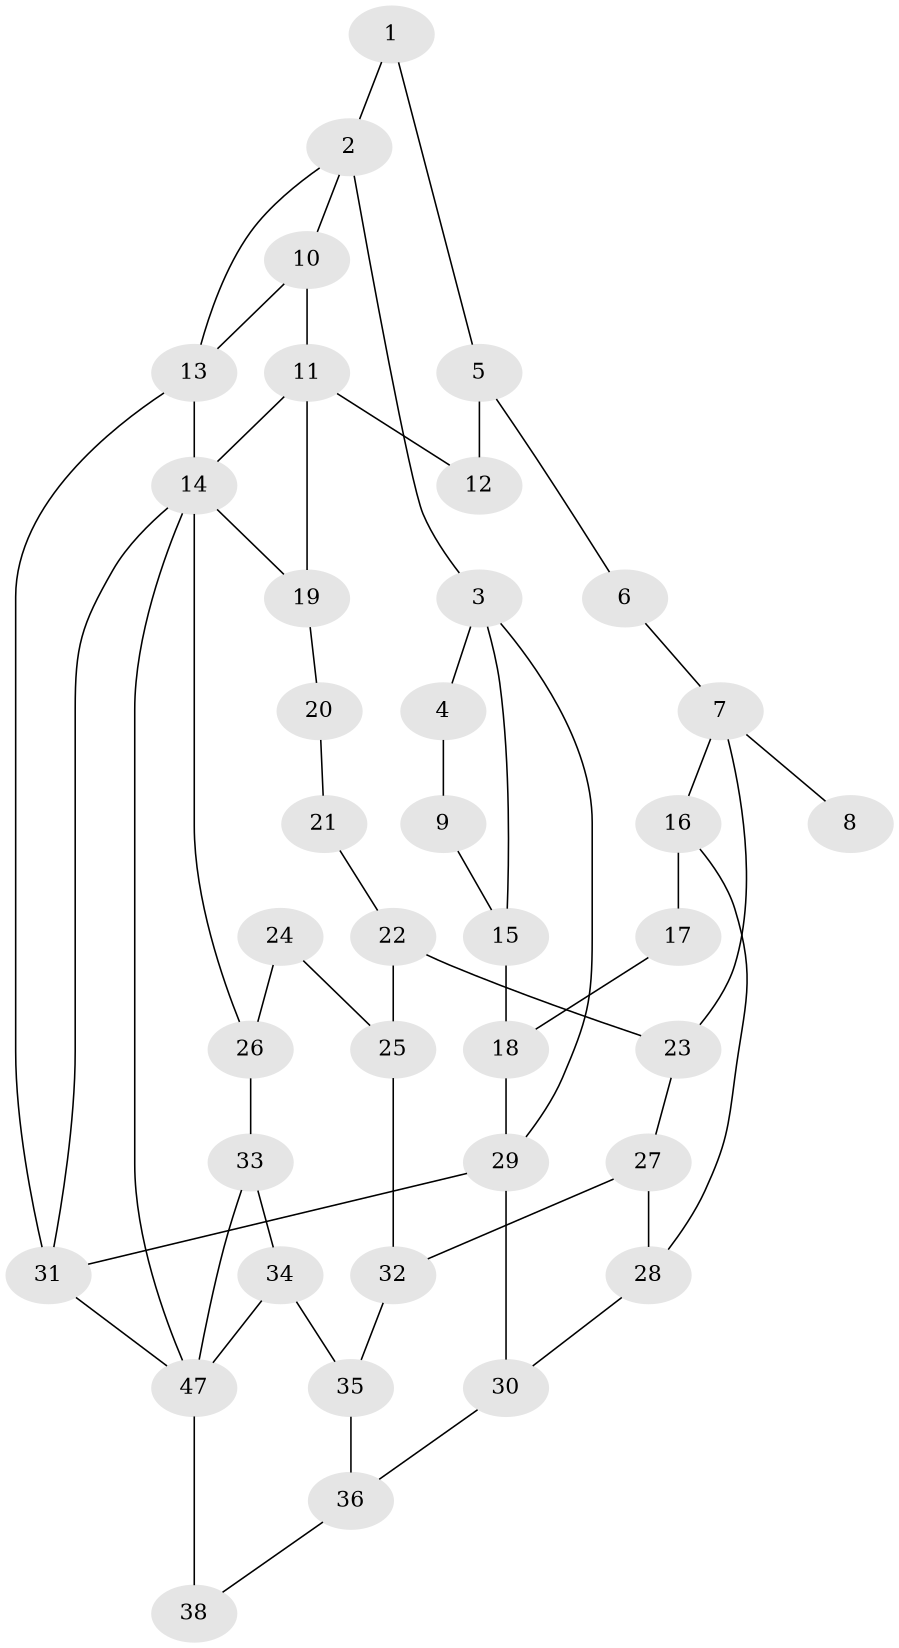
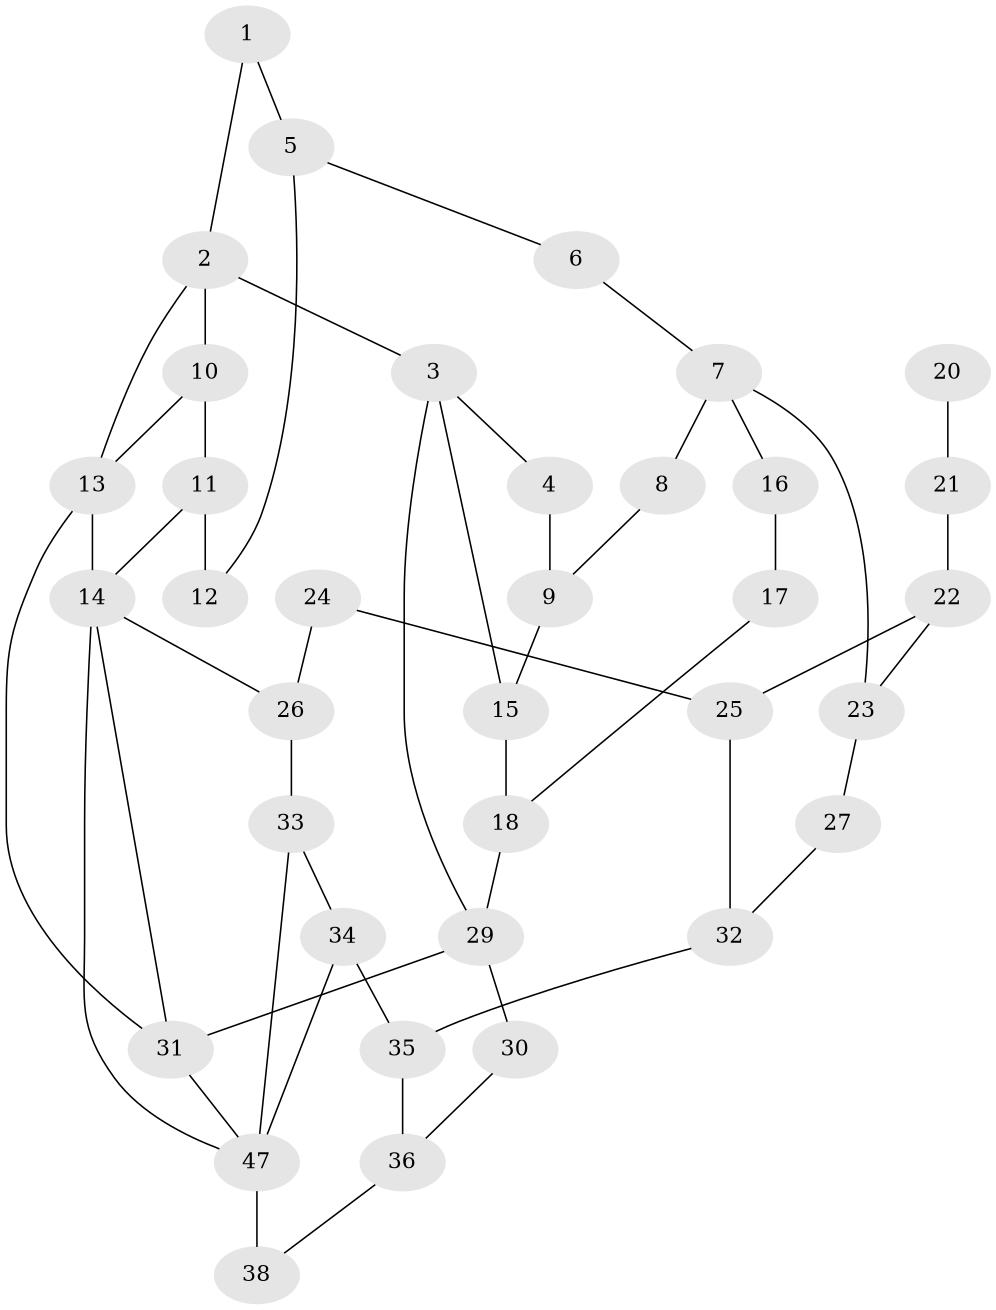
none -> (606, 542)
(307, 598) -> none
(649, 1275) -> none
